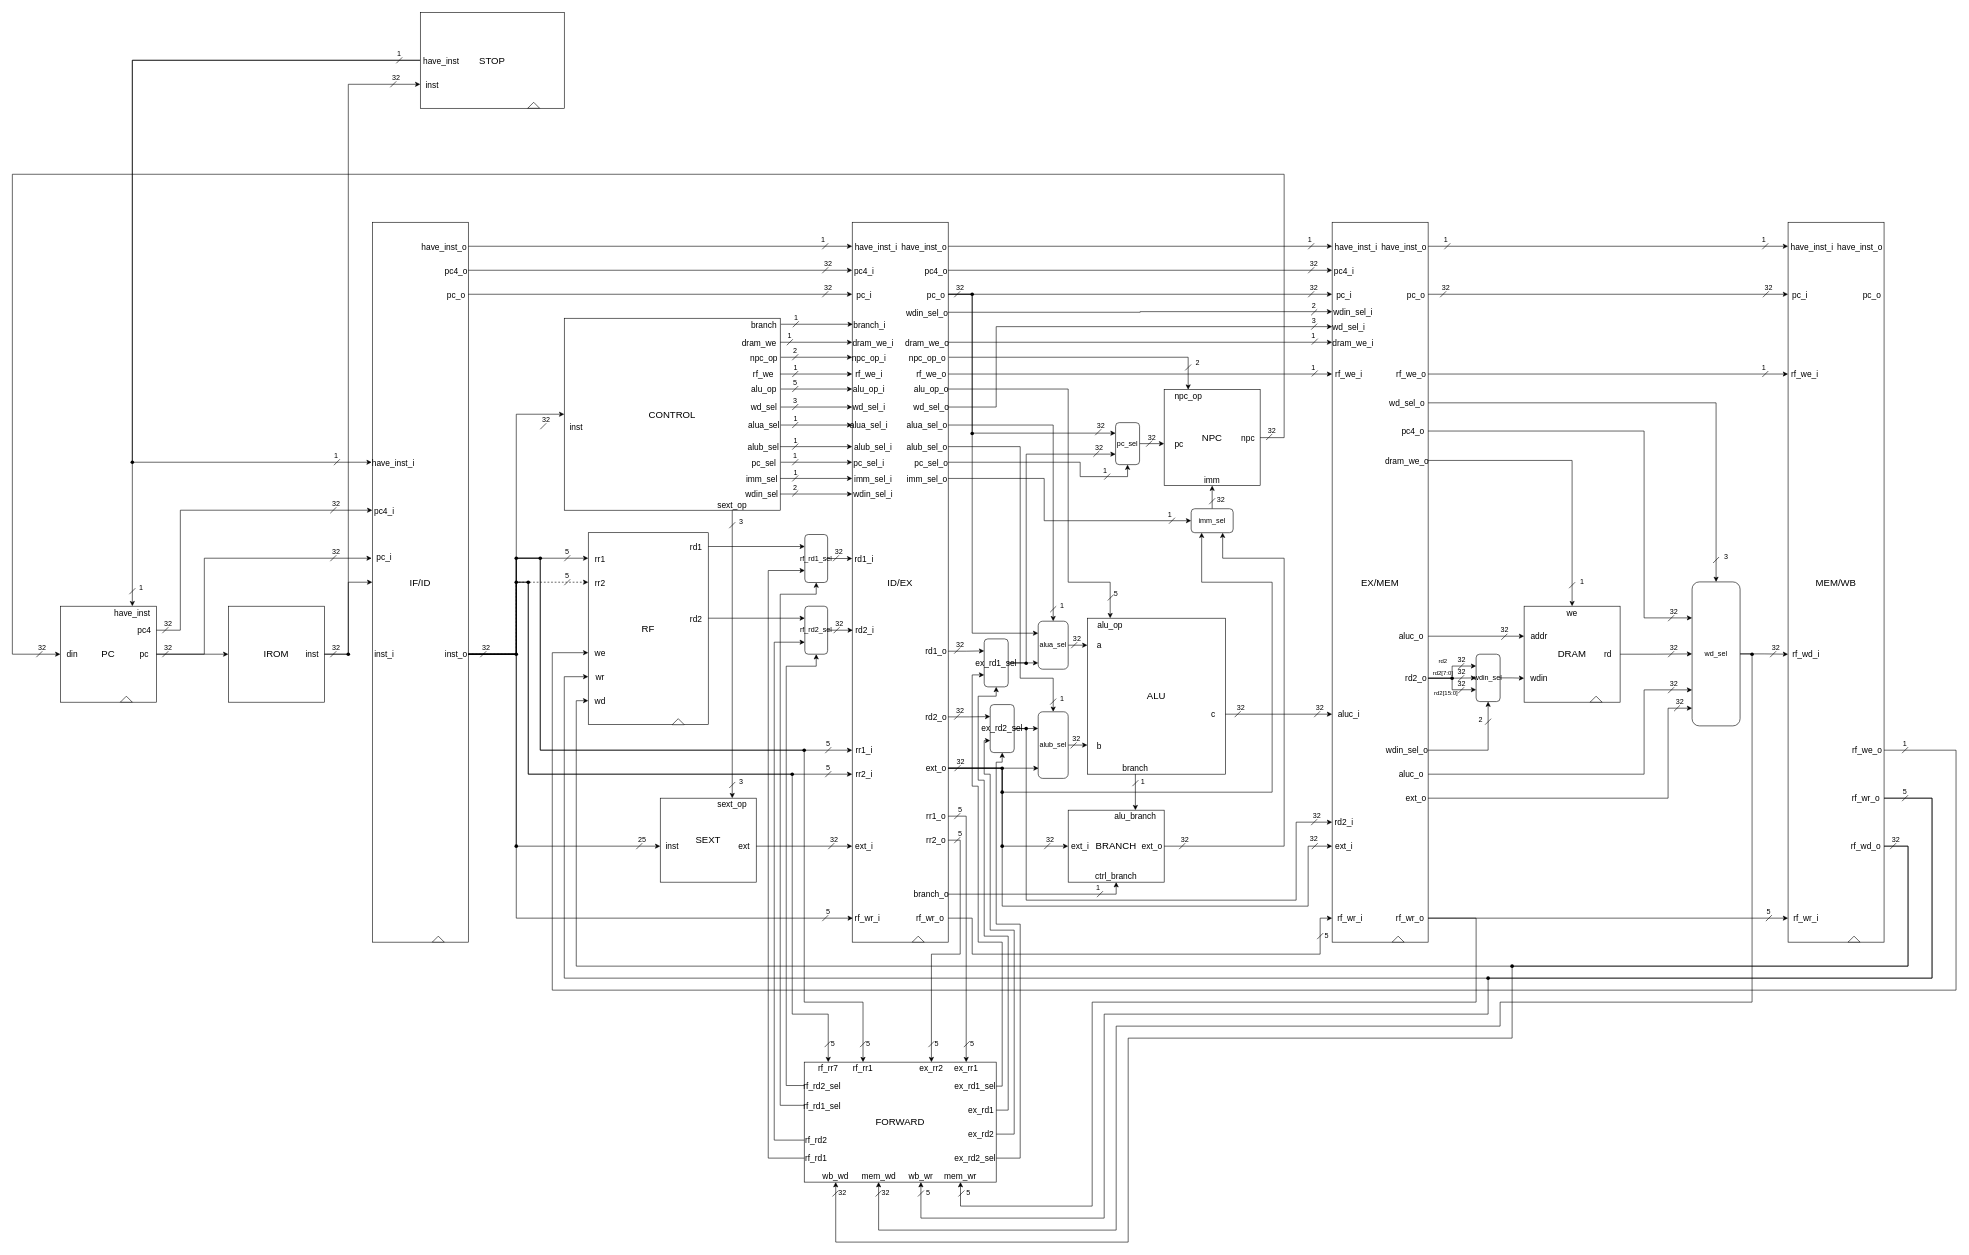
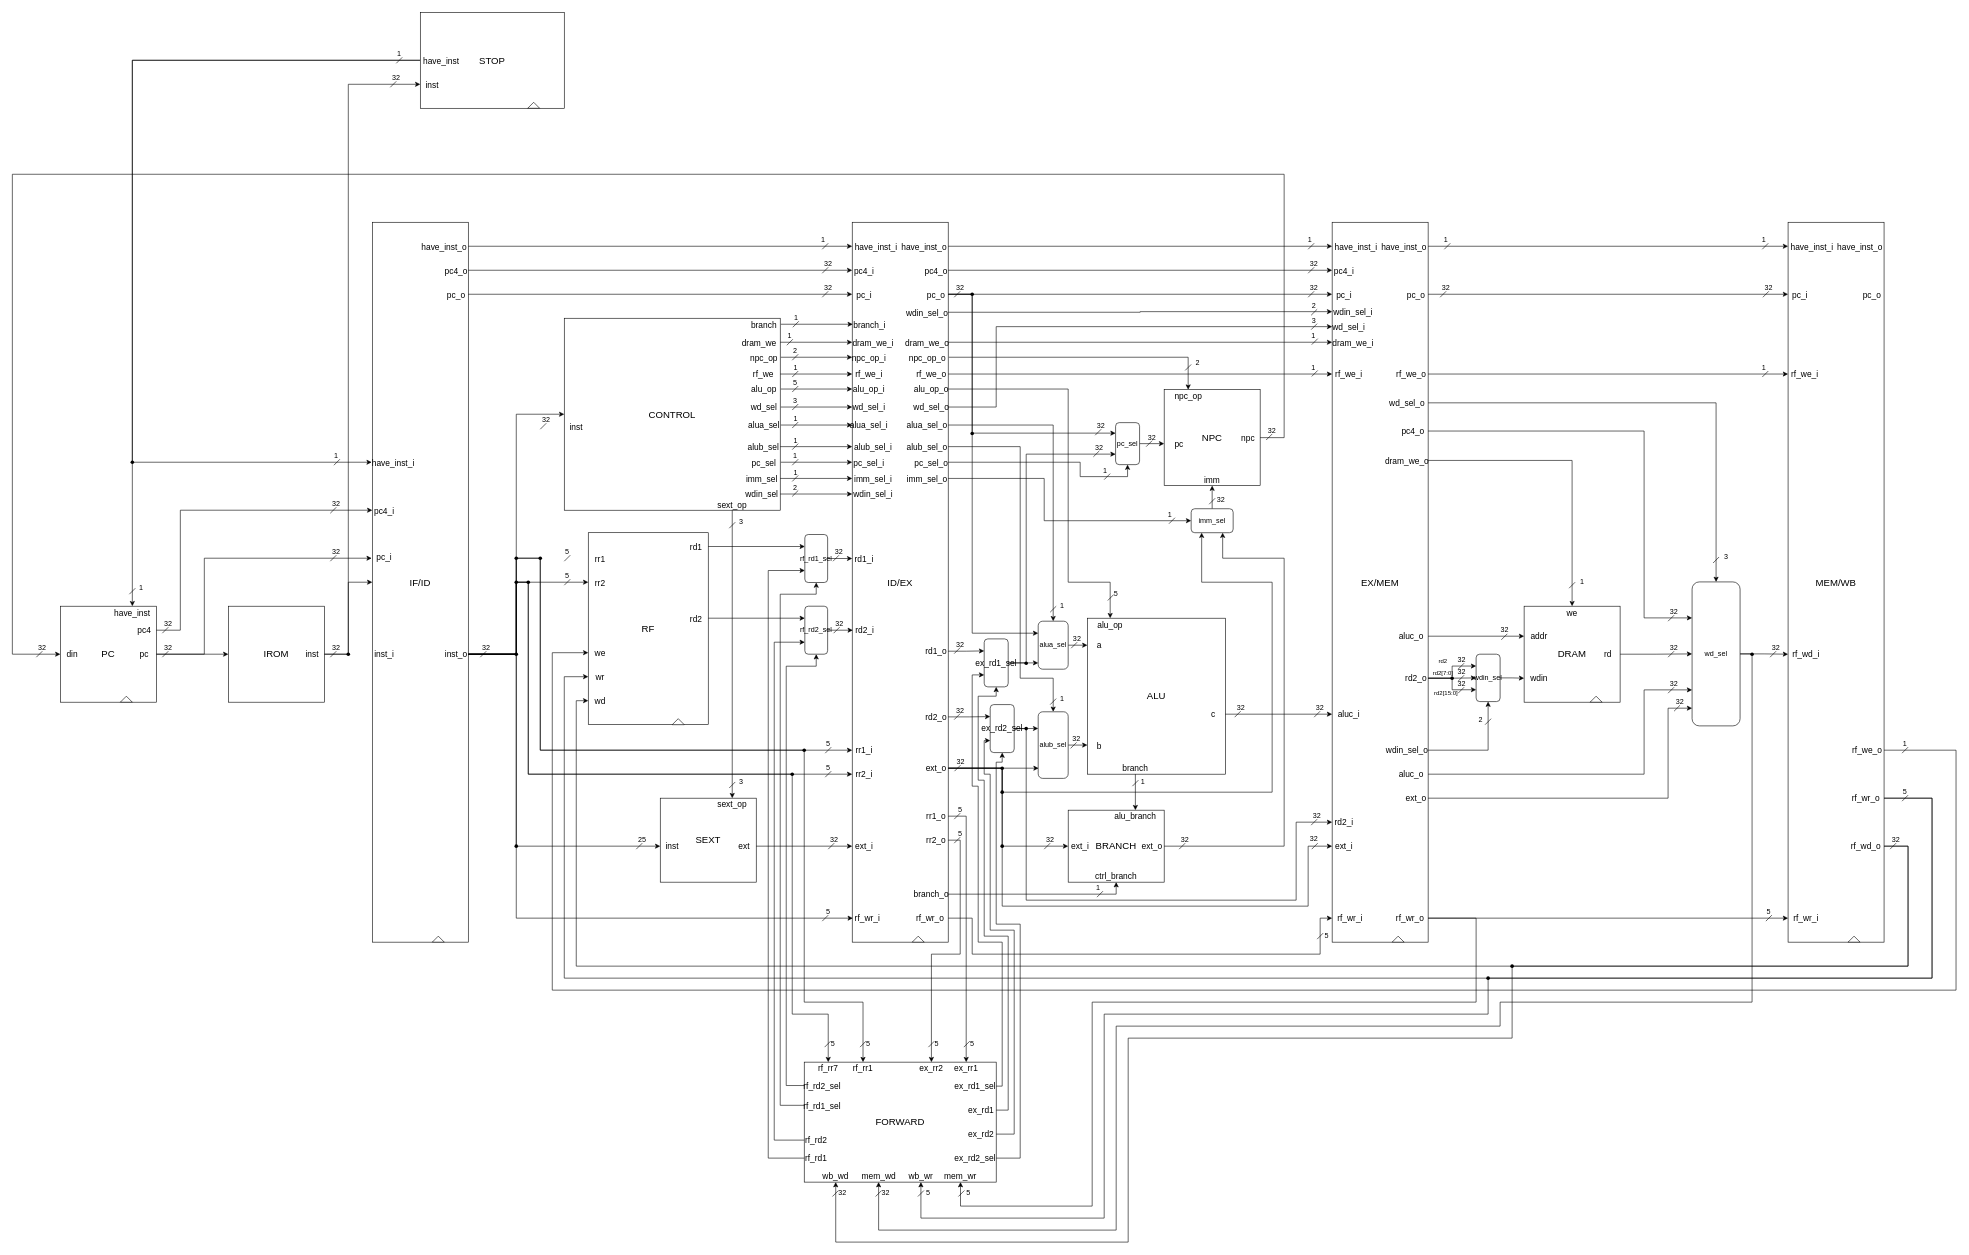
(582, 558) -> none
(557, 582) -> (557, 582)
